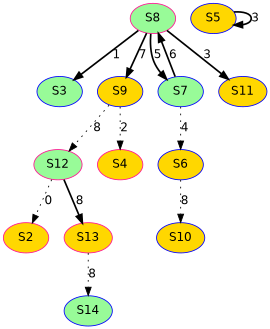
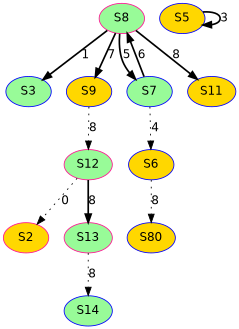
(208, 55) -> (176, 55)
(120, 165) -> none
(88, 238) -> (88, 238)
(181, 238) -> (151, 238)
